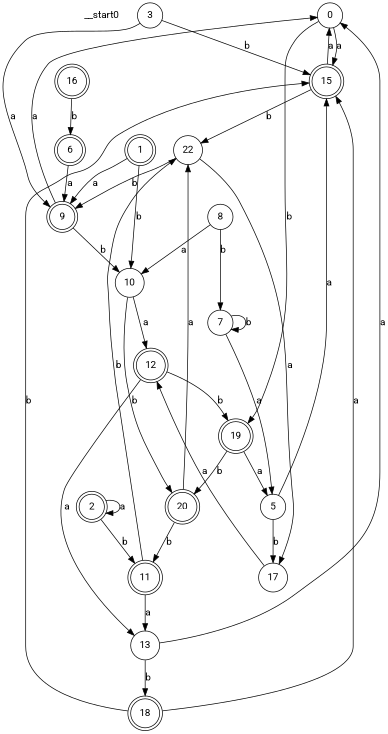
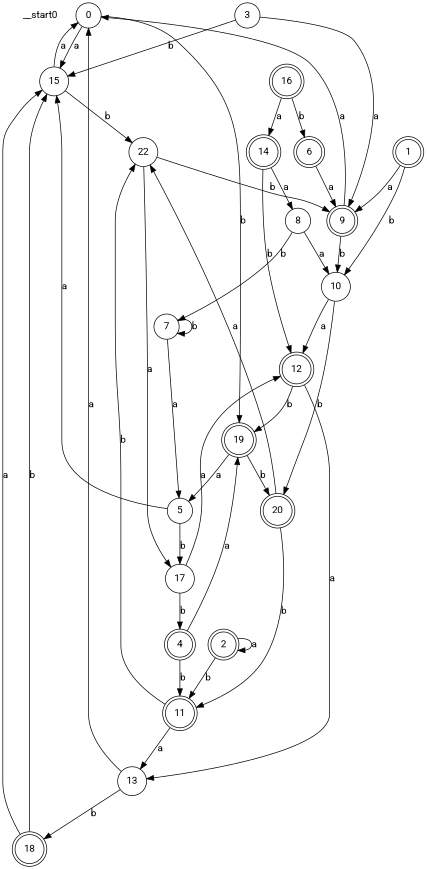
(326, 81) -> (54, 81)
none -> (264, 152)
none -> (180, 645)
